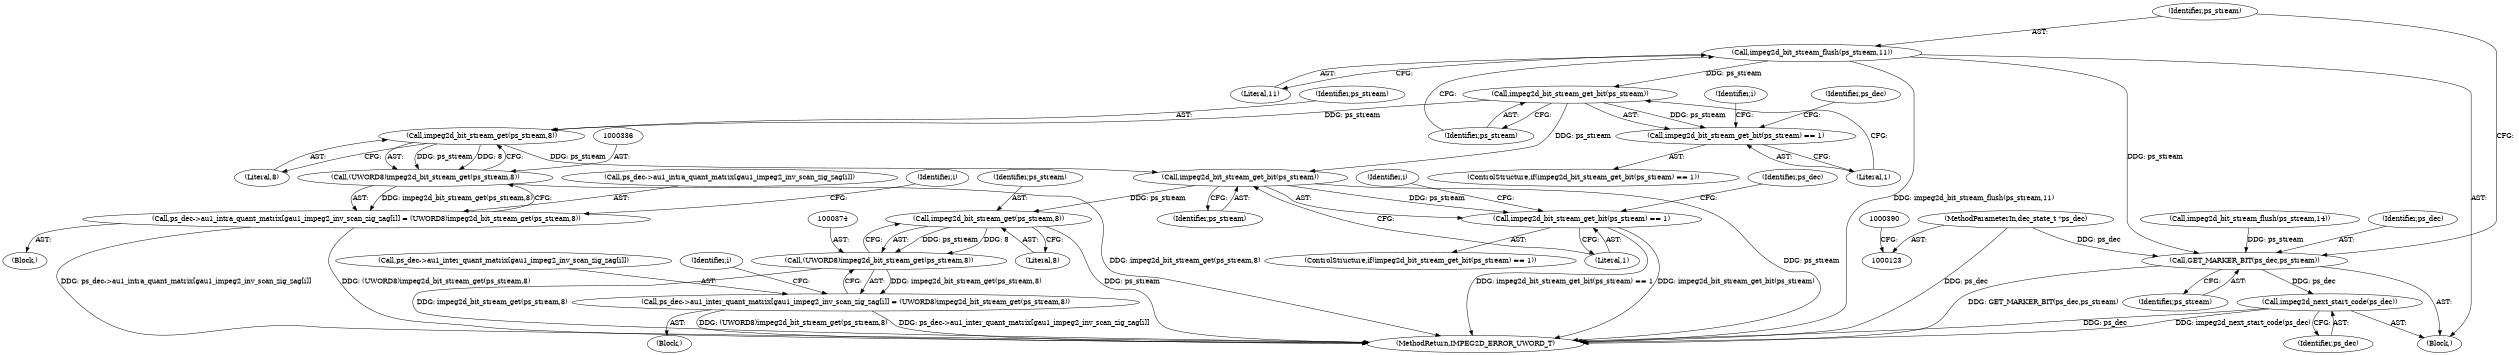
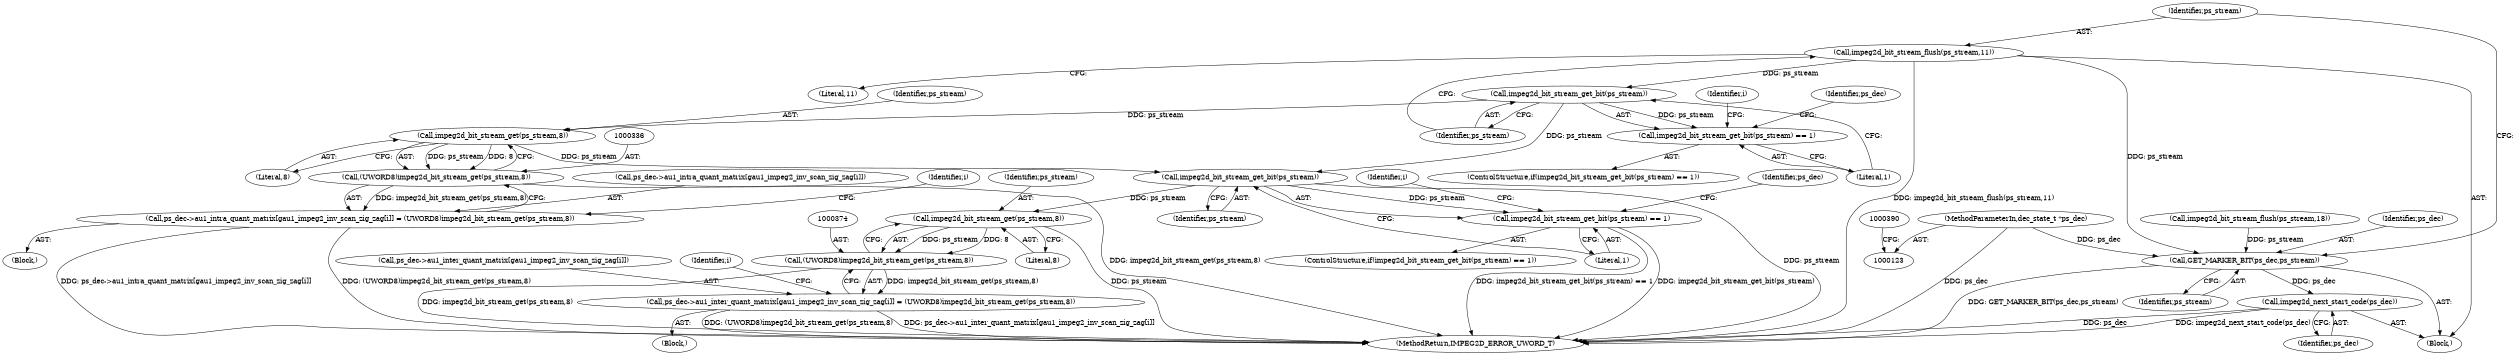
(1475, 61) -> none
(2250, 219) -> (2250, 219)
